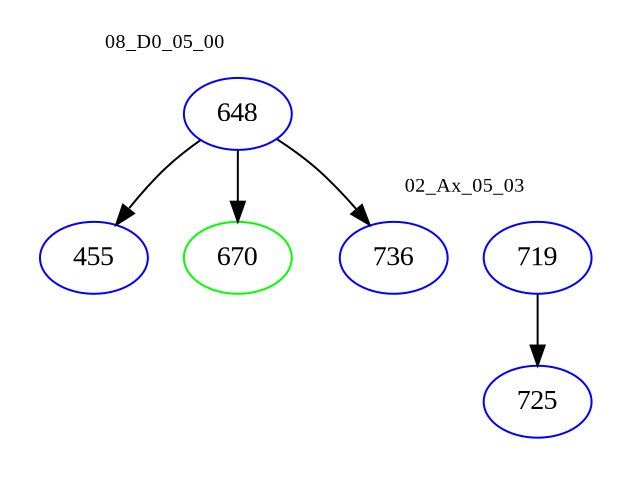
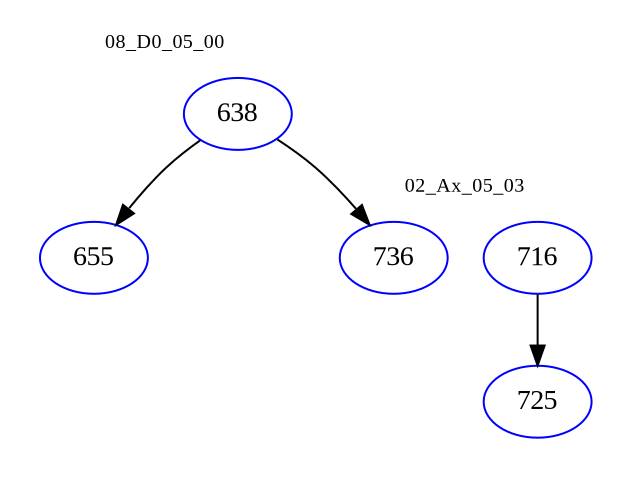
(238, 114) -> (238, 114)
(94, 258) -> (94, 258)
(238, 258) -> none
(538, 258) -> (538, 258)
